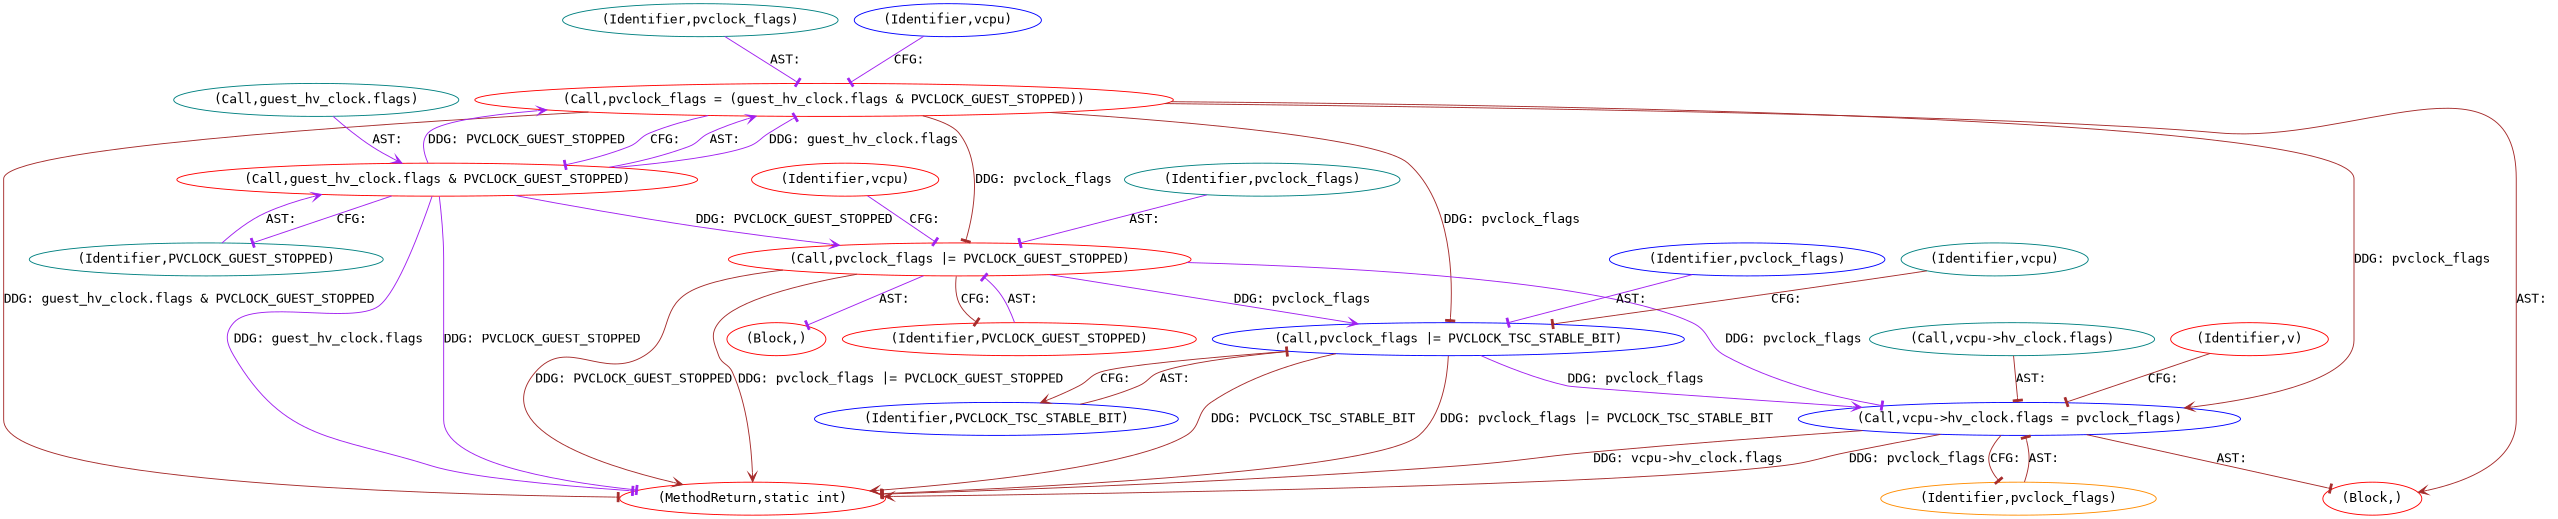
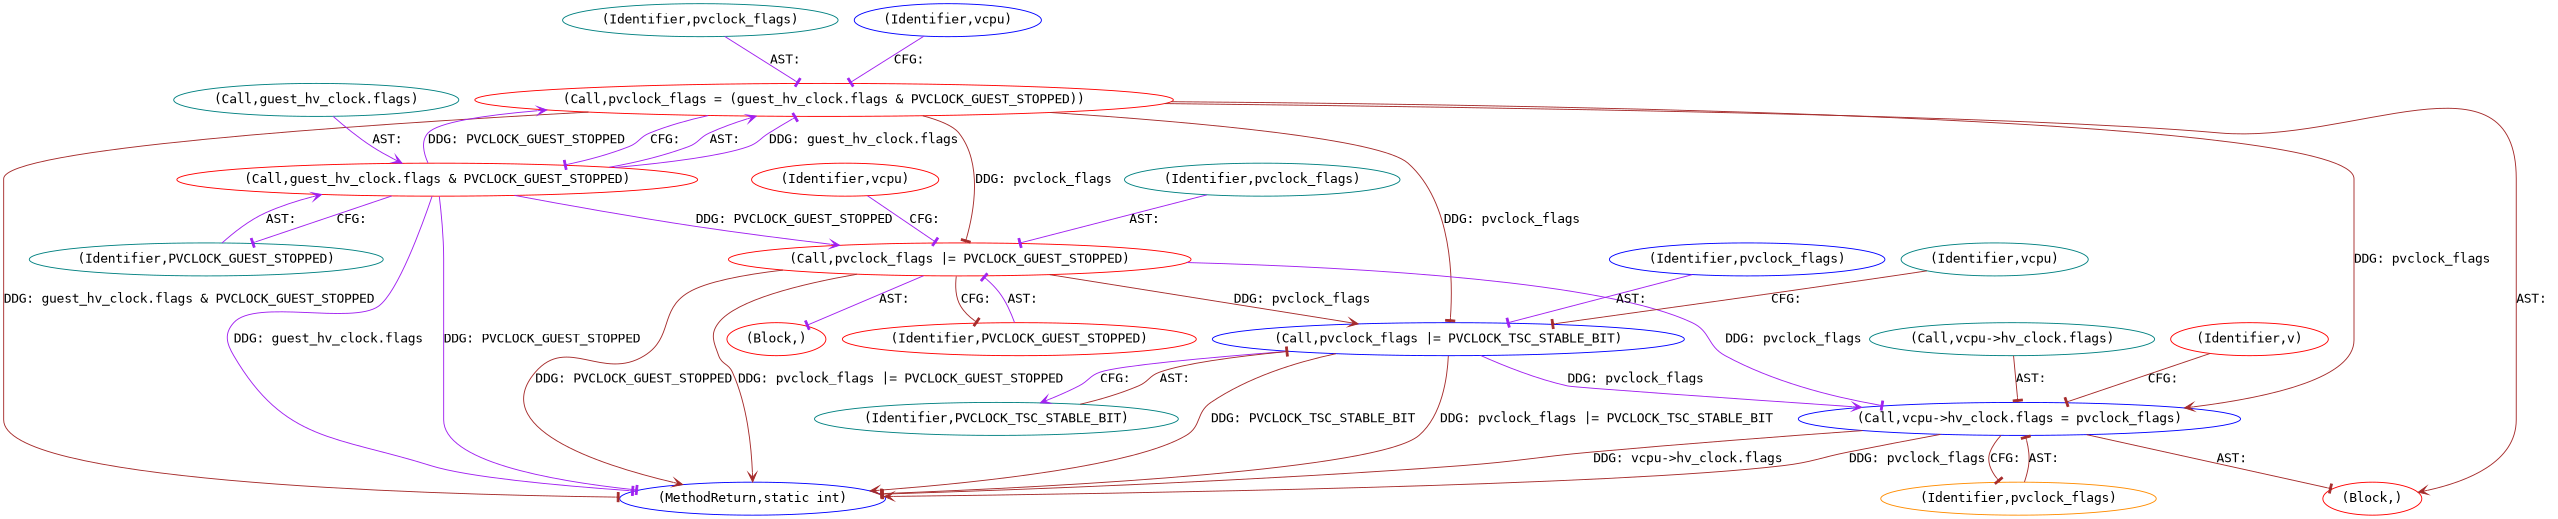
(1199, 299) -> (1199, 299)
(1165, 362) -> (1165, 362)
(996, 419) -> (996, 419)
(753, 499) -> (753, 499)
